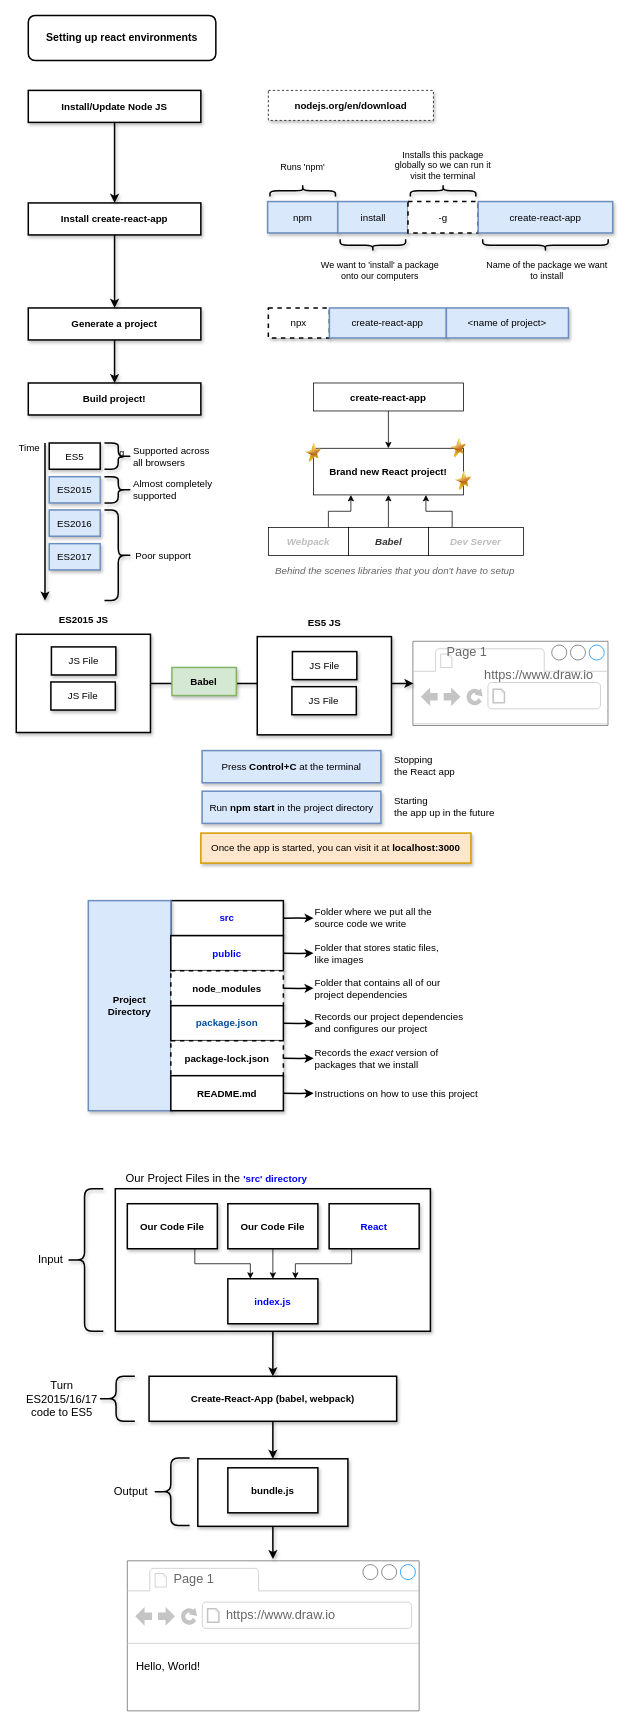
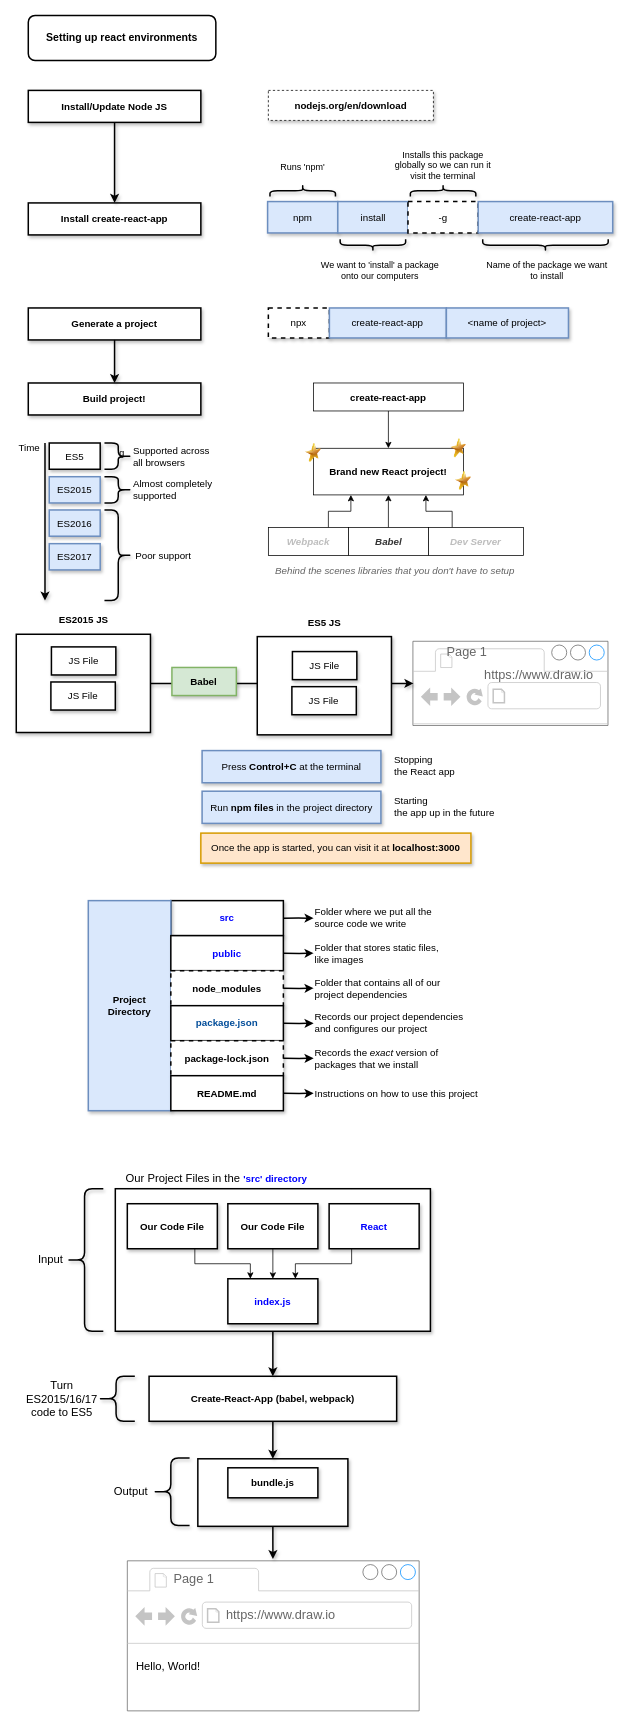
(114, 268) -> none
(291, 807) -> (291, 807)
(273, 1490) -> (273, 1482)
